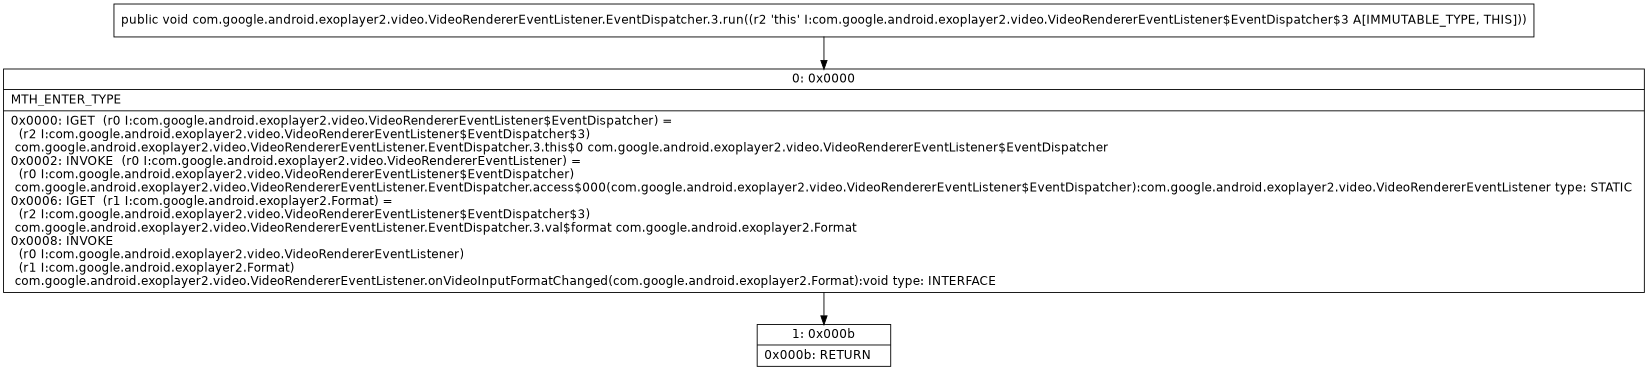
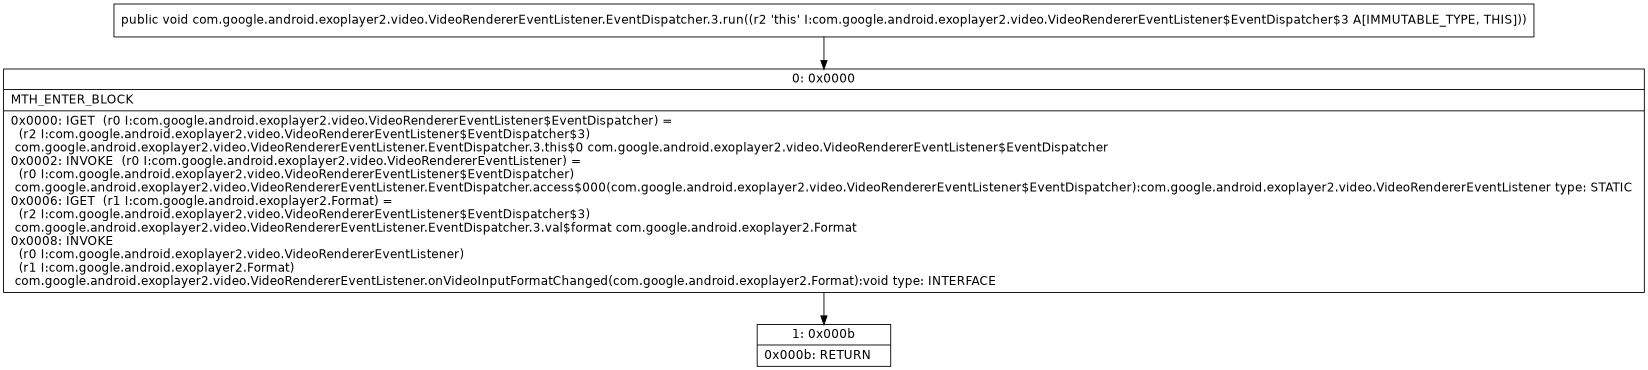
(66, 100) -> (73, 100)
